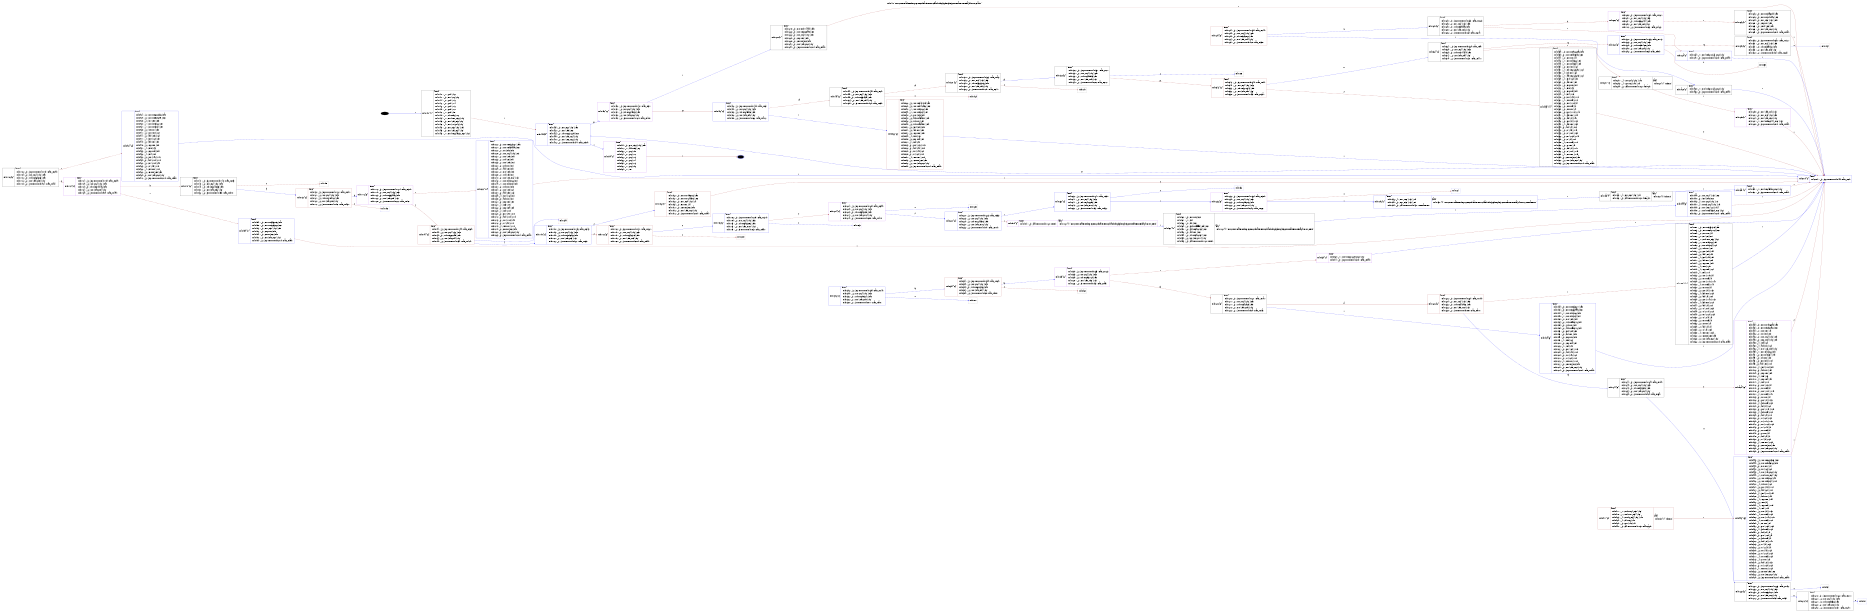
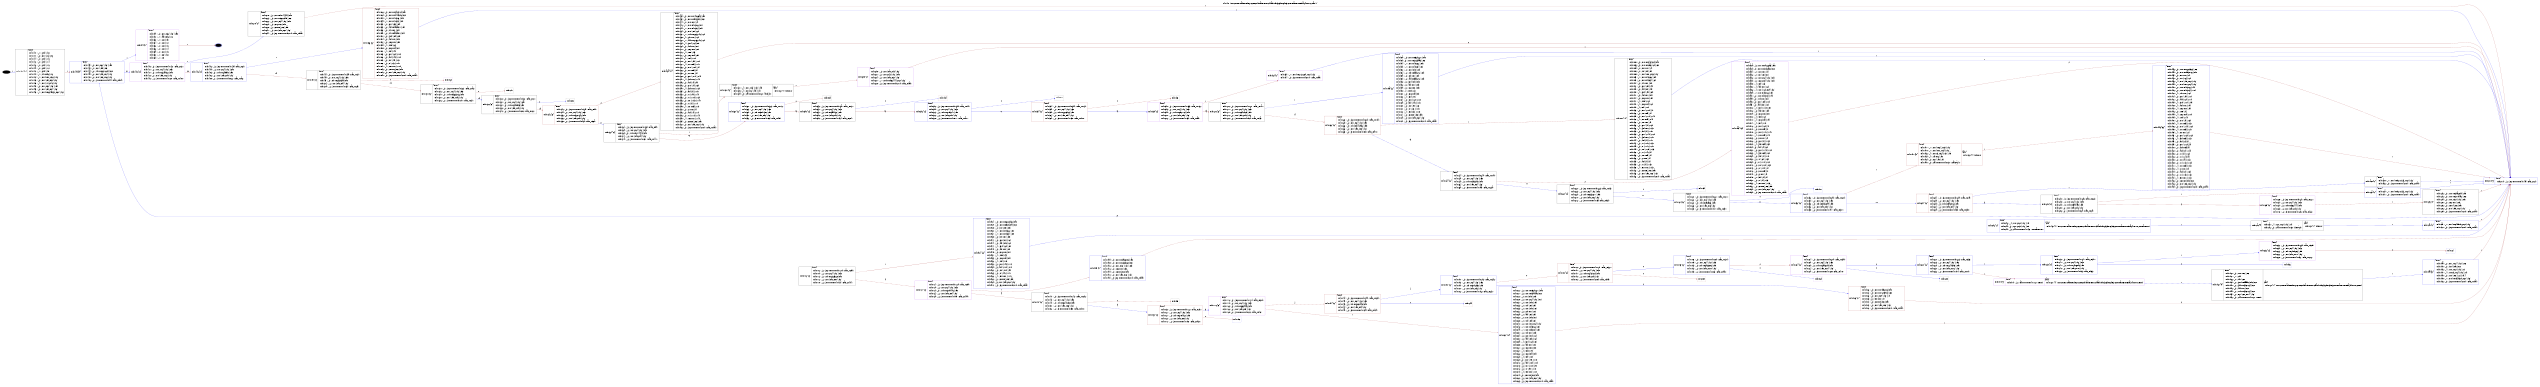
none -> (885, 112)
(1320, 202) -> none
none -> (1818, 203)
